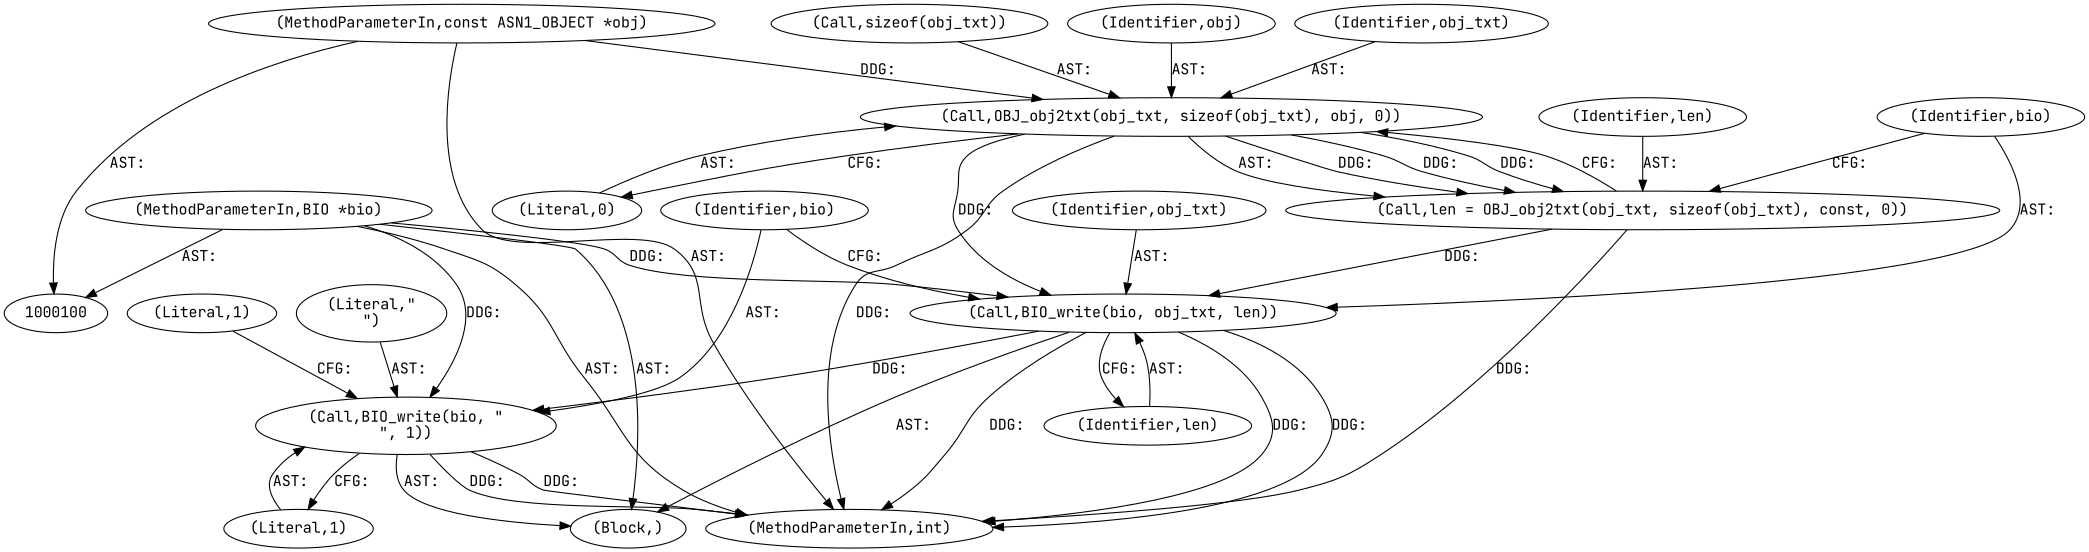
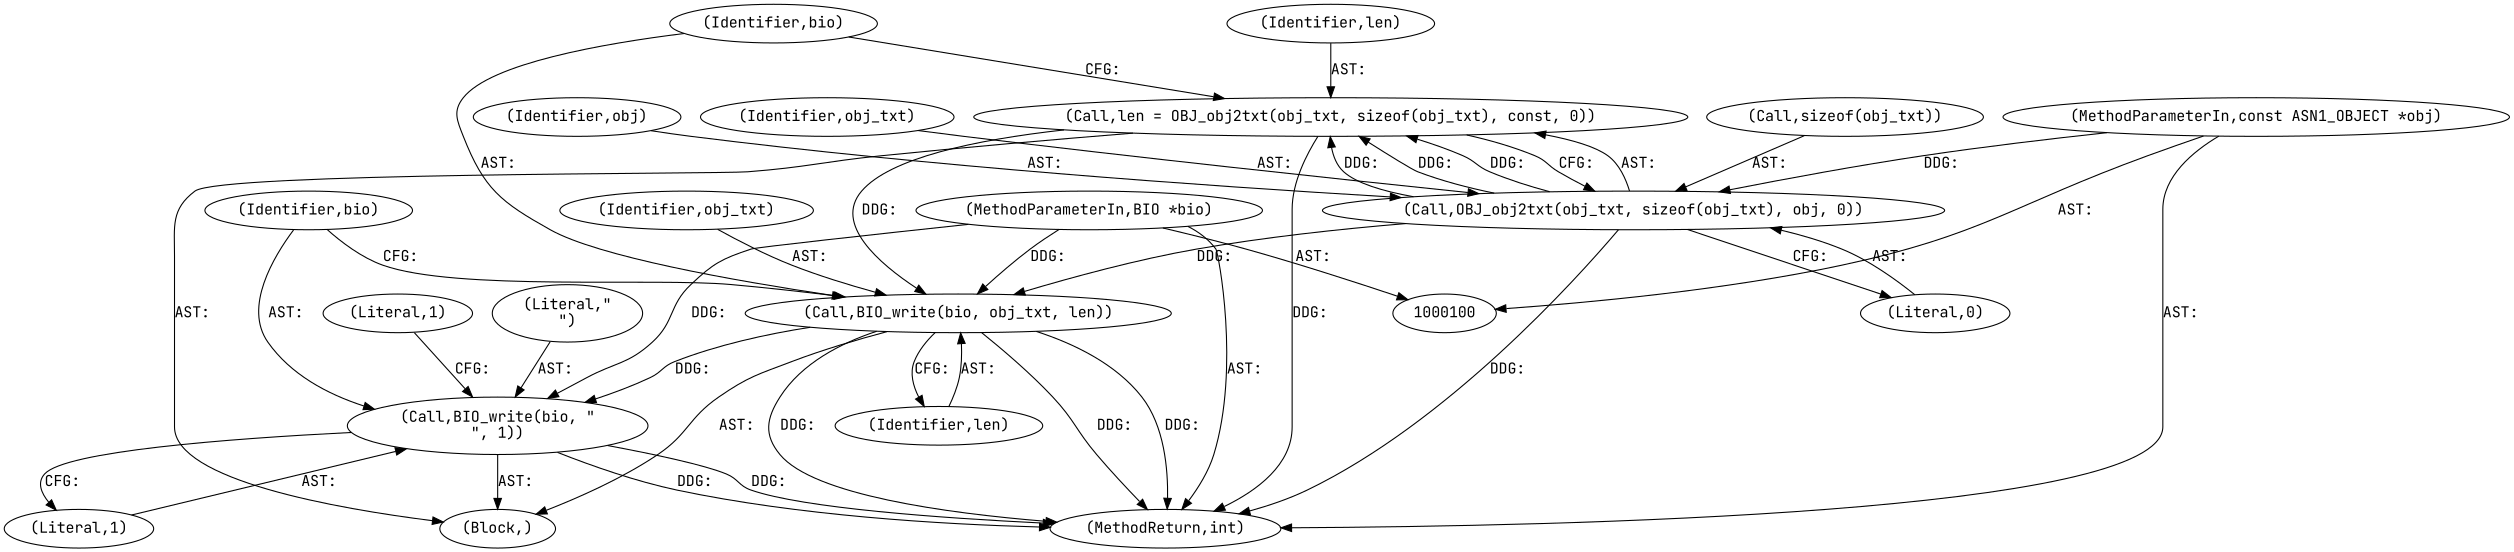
(598, 274) -> (401, 177)
(849, 529) -> (1165, 529)
